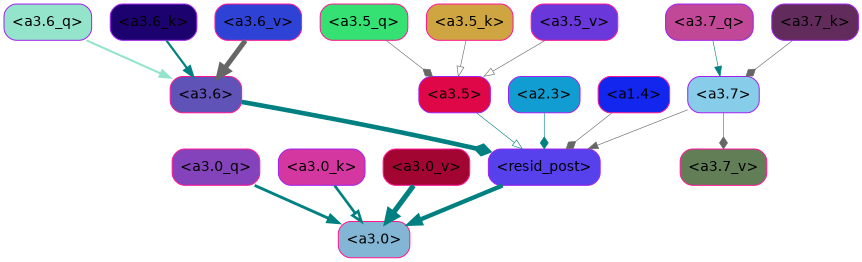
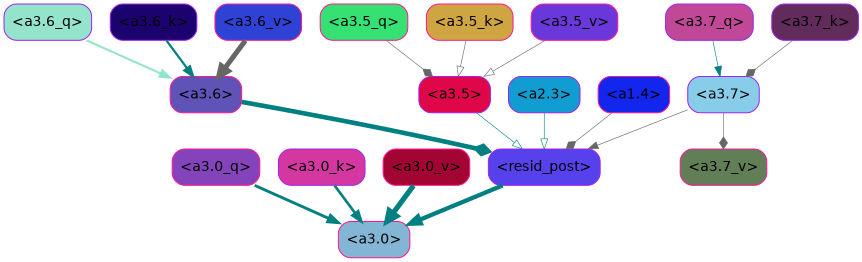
(544, 125) -> (544, 126)
(345, 199) -> (345, 199)
